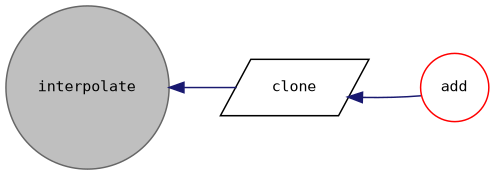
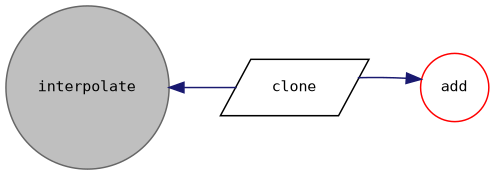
(392, 97) -> (382, 78)
